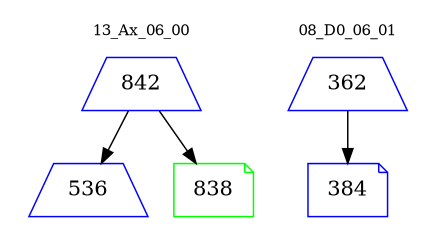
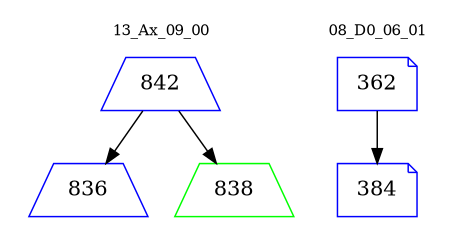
(141, 32) -> (161, 32)
(348, 84) -> (377, 84)
(88, 190) -> (88, 190)
(214, 190) -> (234, 190)
